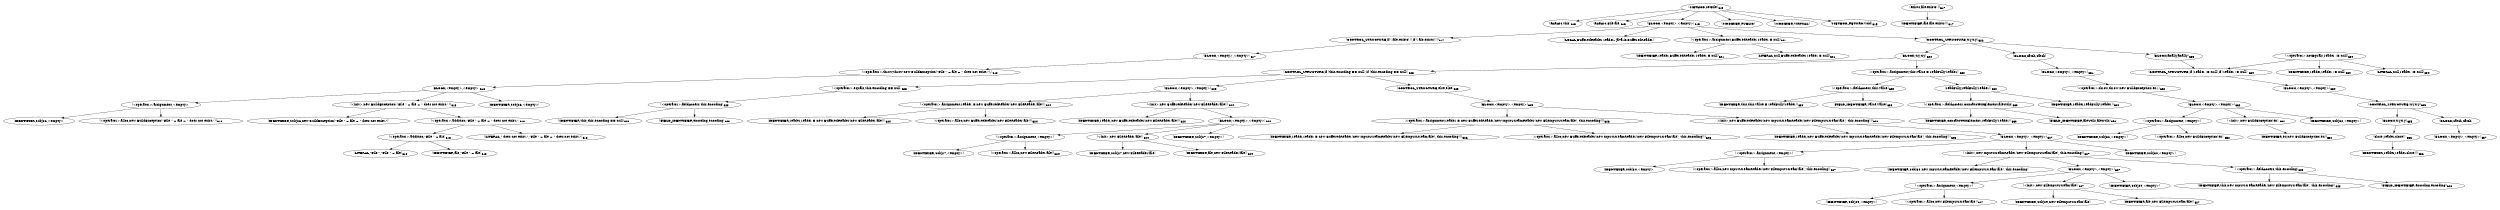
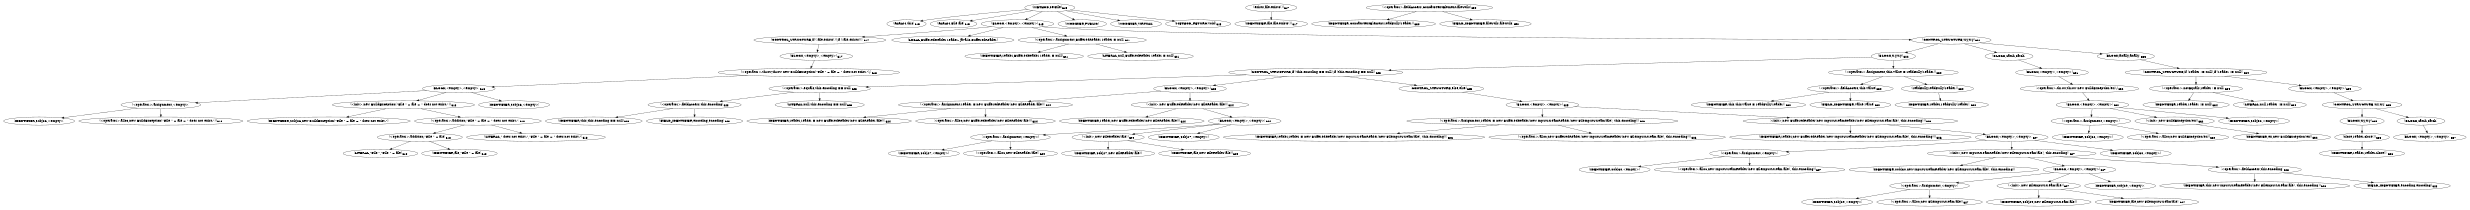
(2262, 64) -> (2196, 79)
(1971, 96) -> none
none -> (820, 105)
